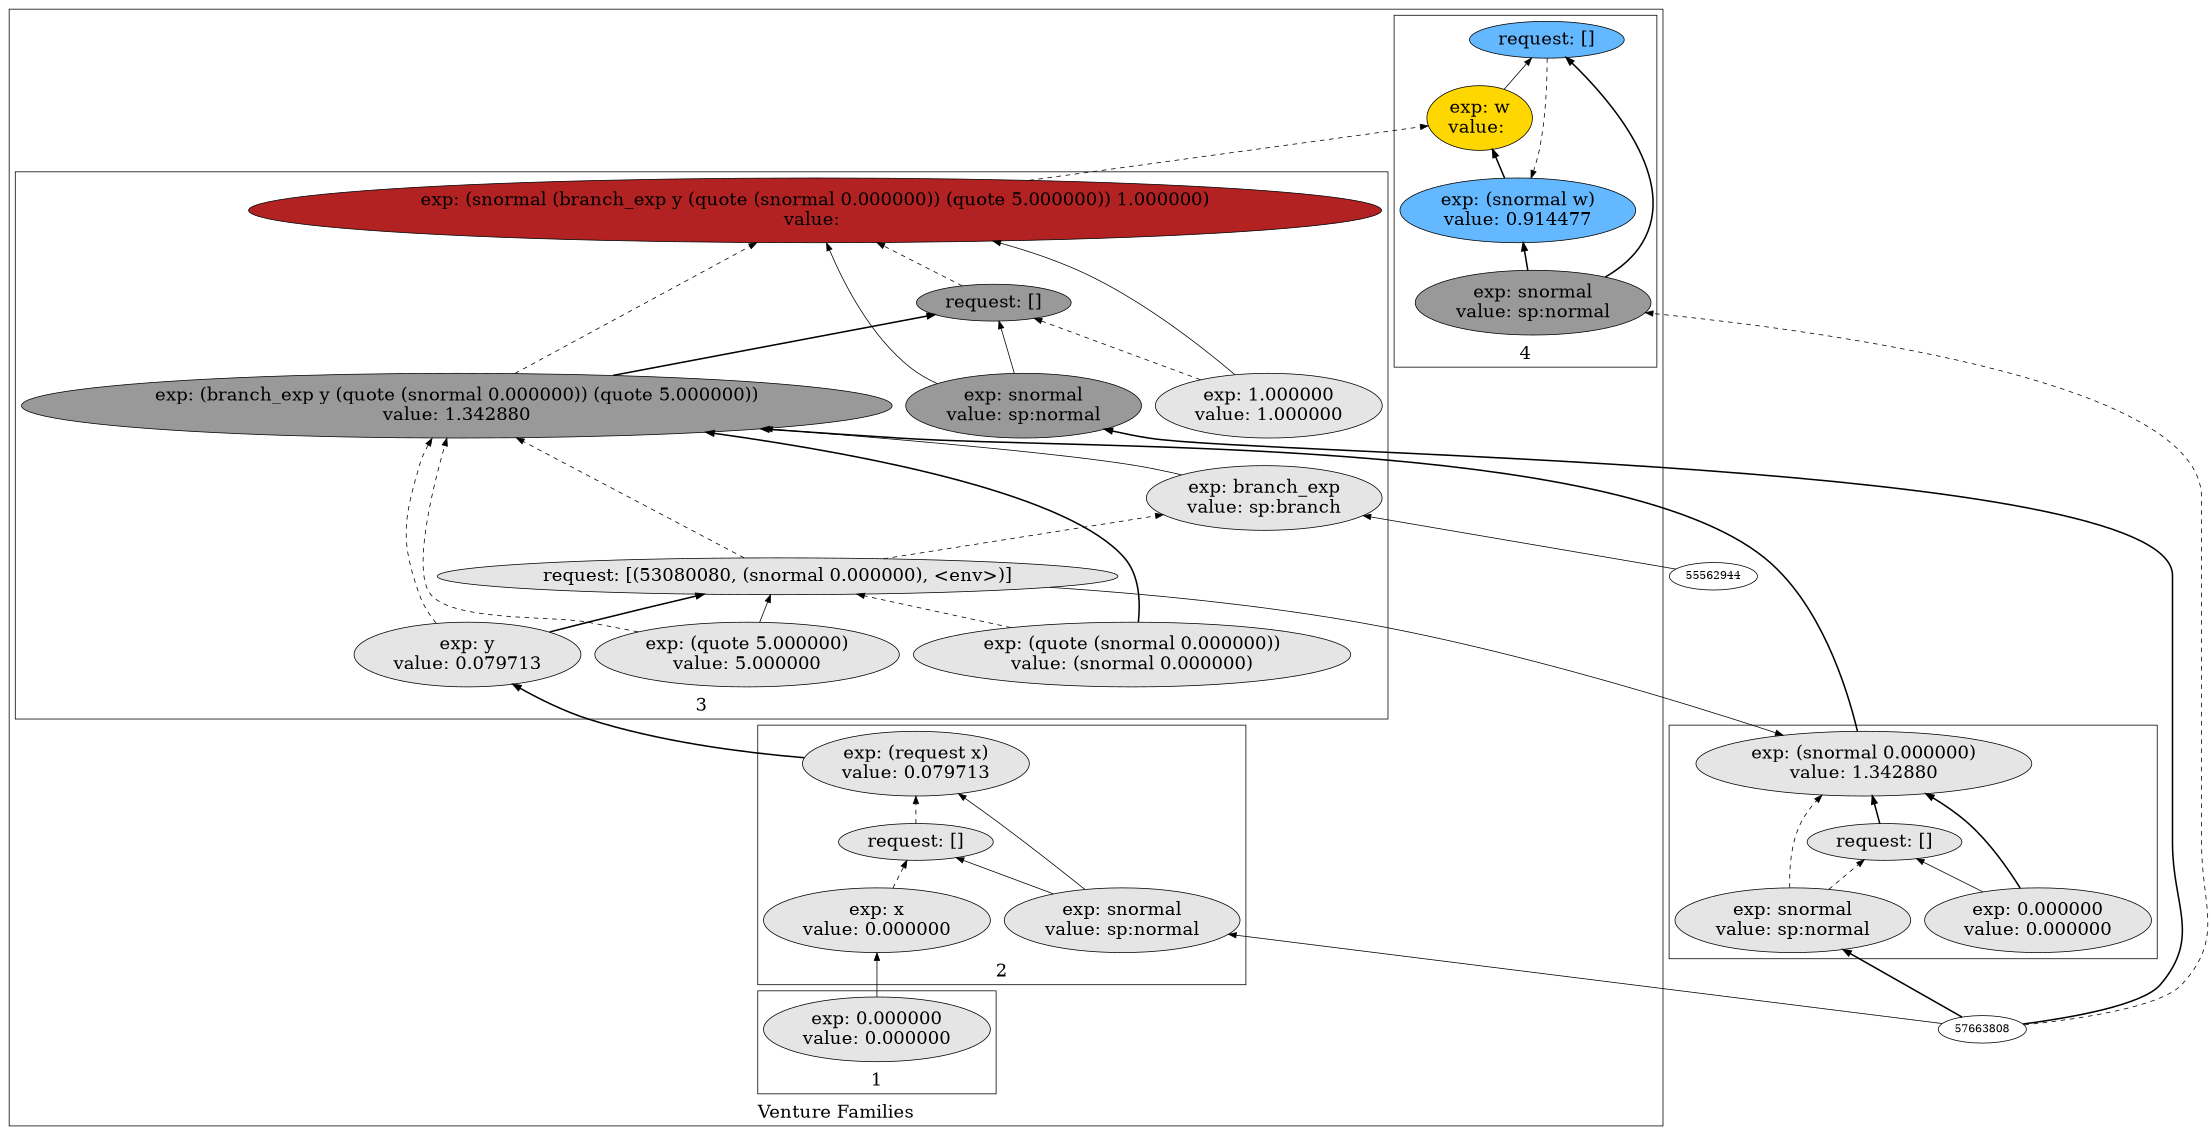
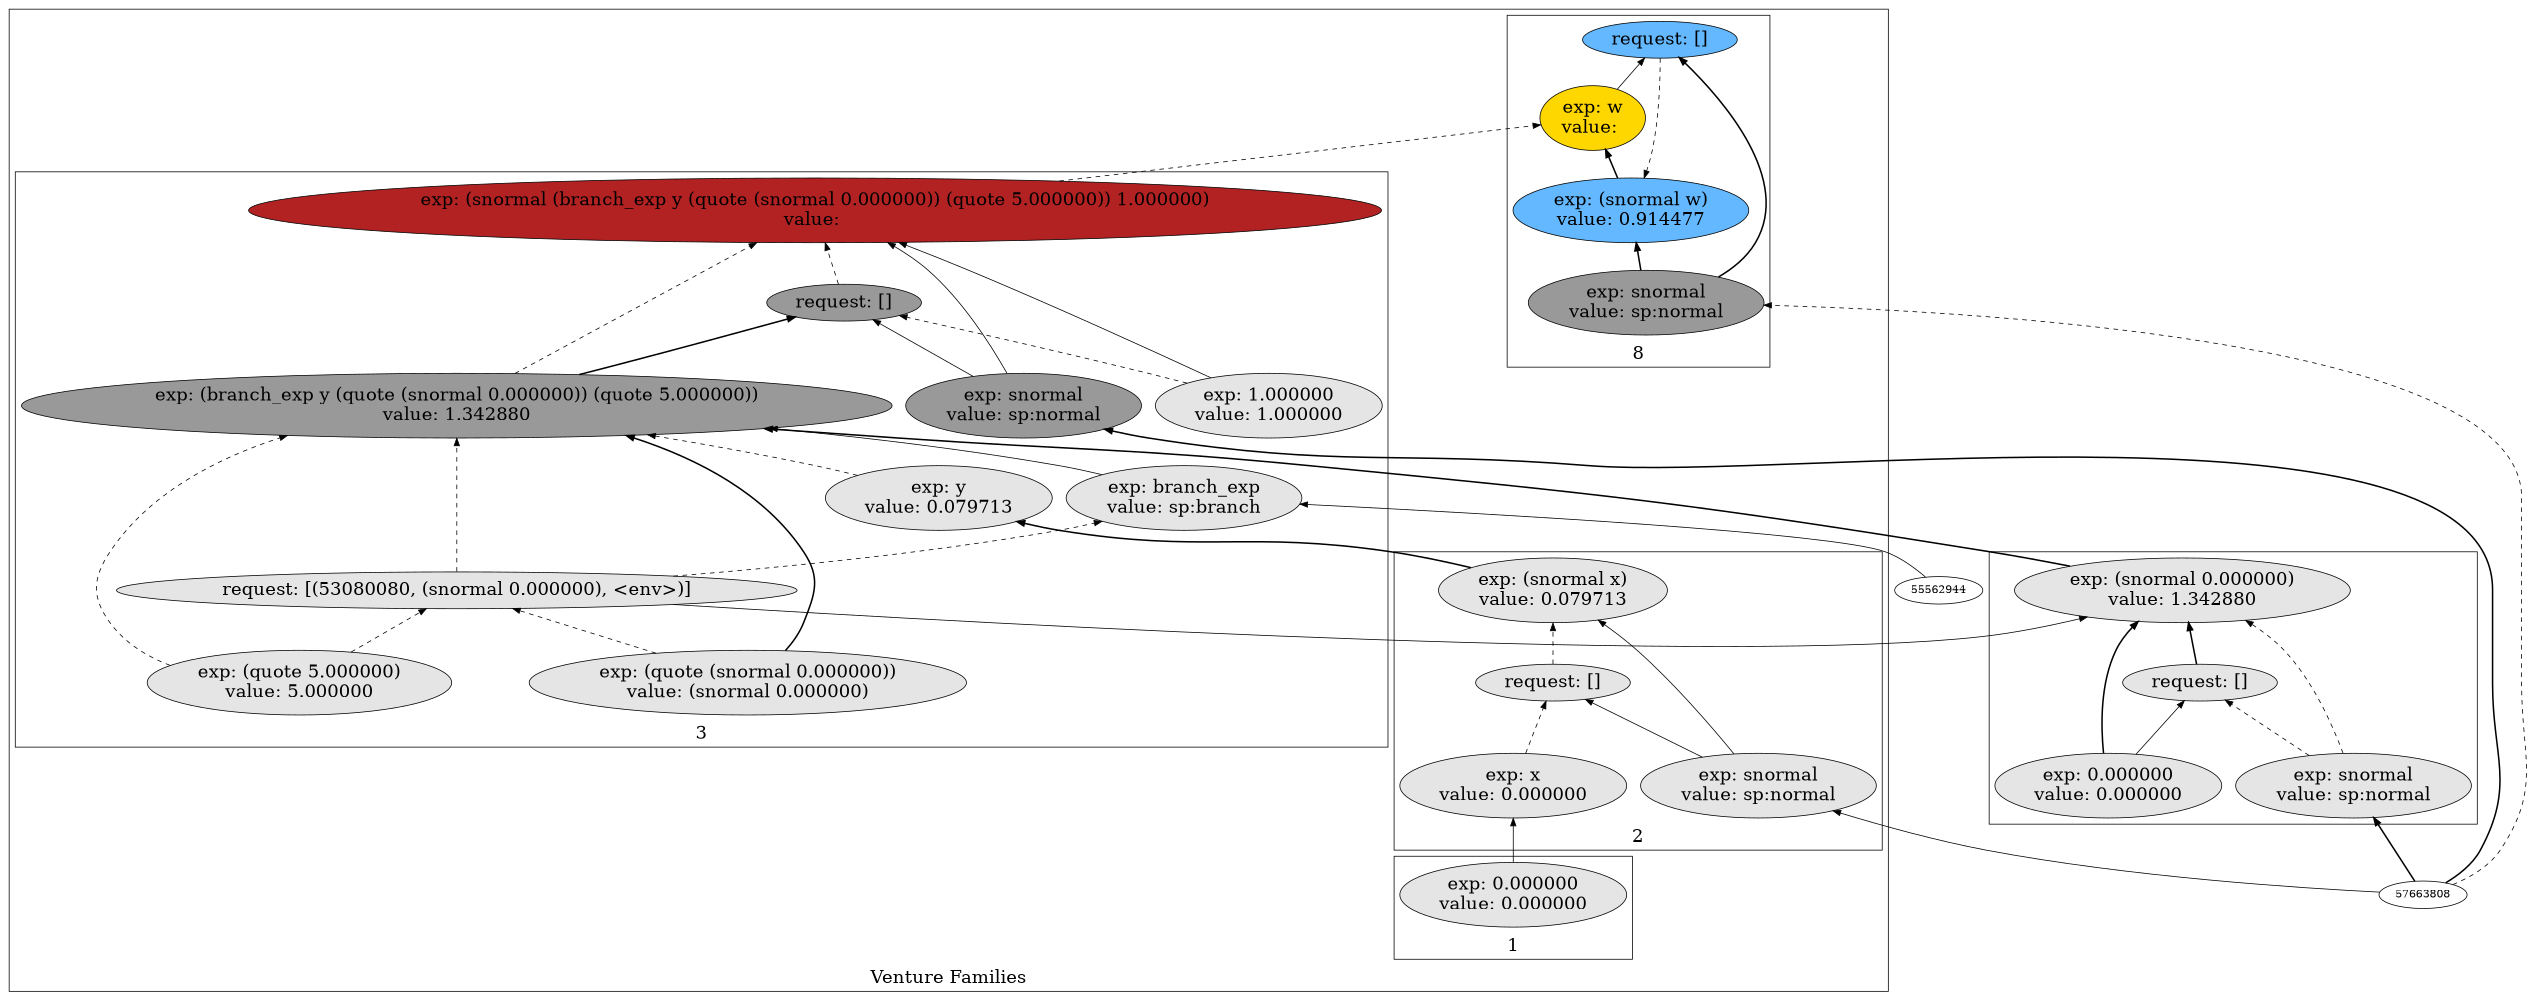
(1525, 354) -> (1639, 354)
(764, 612) -> (385, 632)
(623, 614) -> none
(916, 764) -> (1553, 590)
